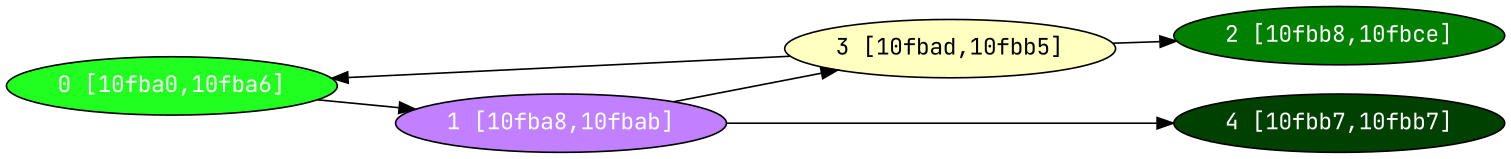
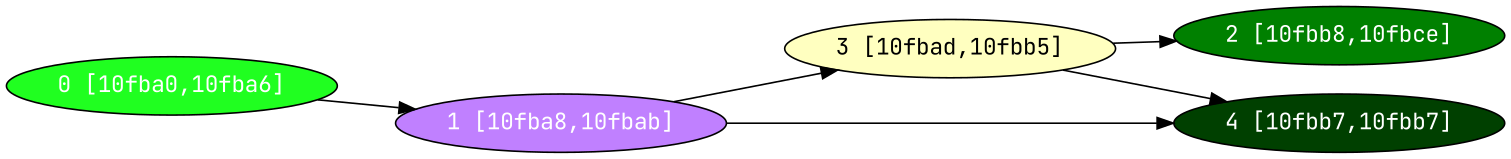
(569, 67) -> (1137, 84)
